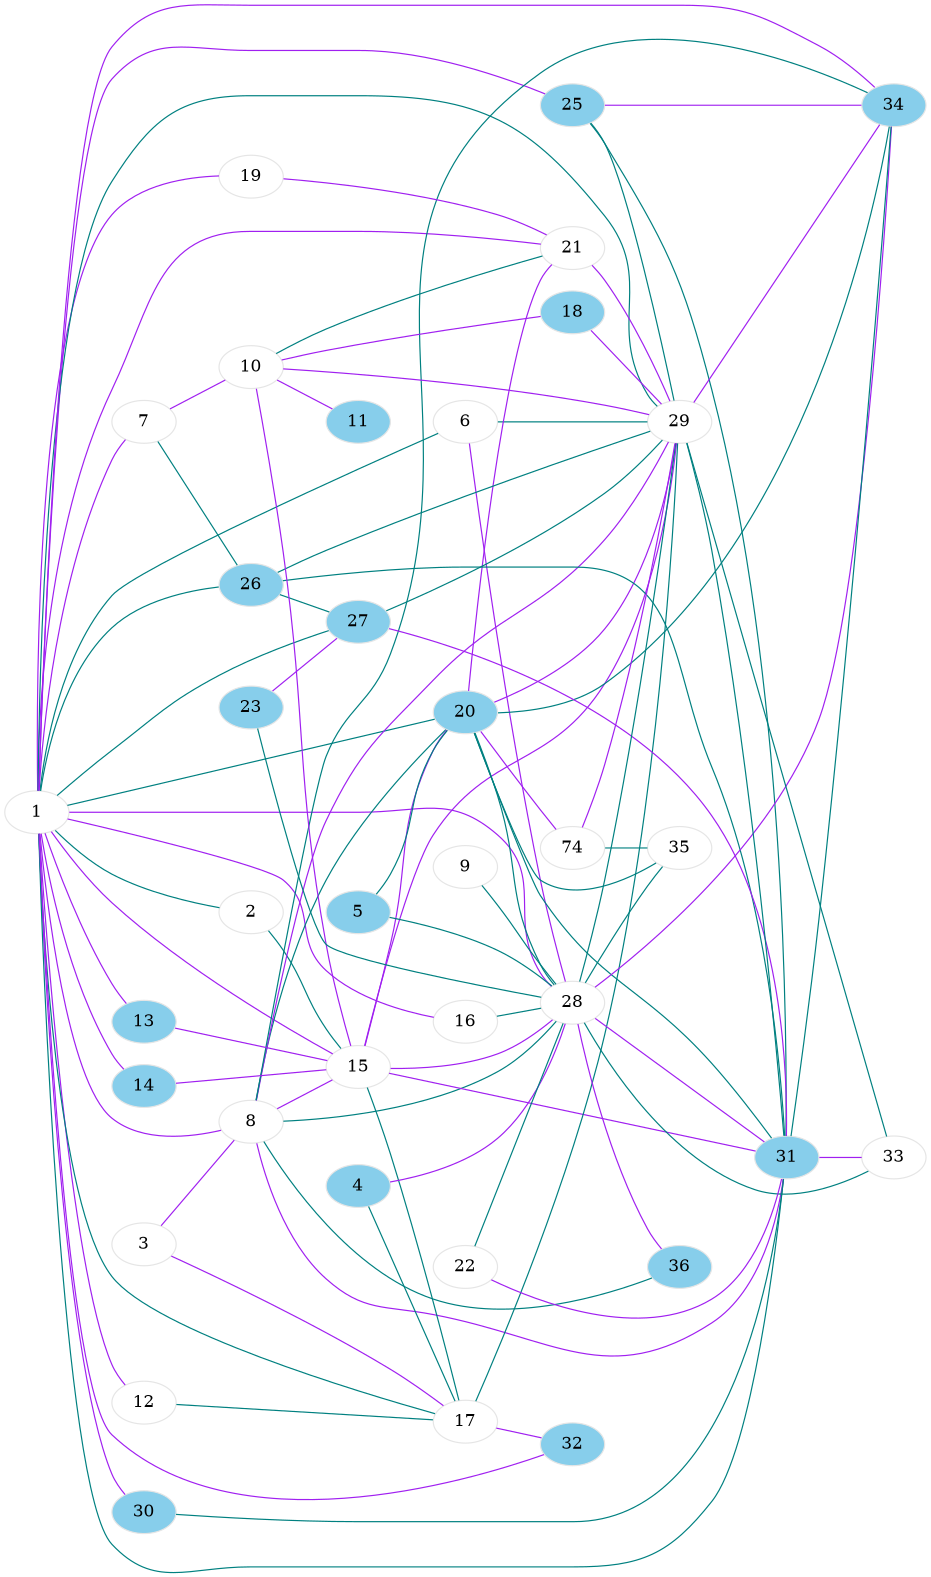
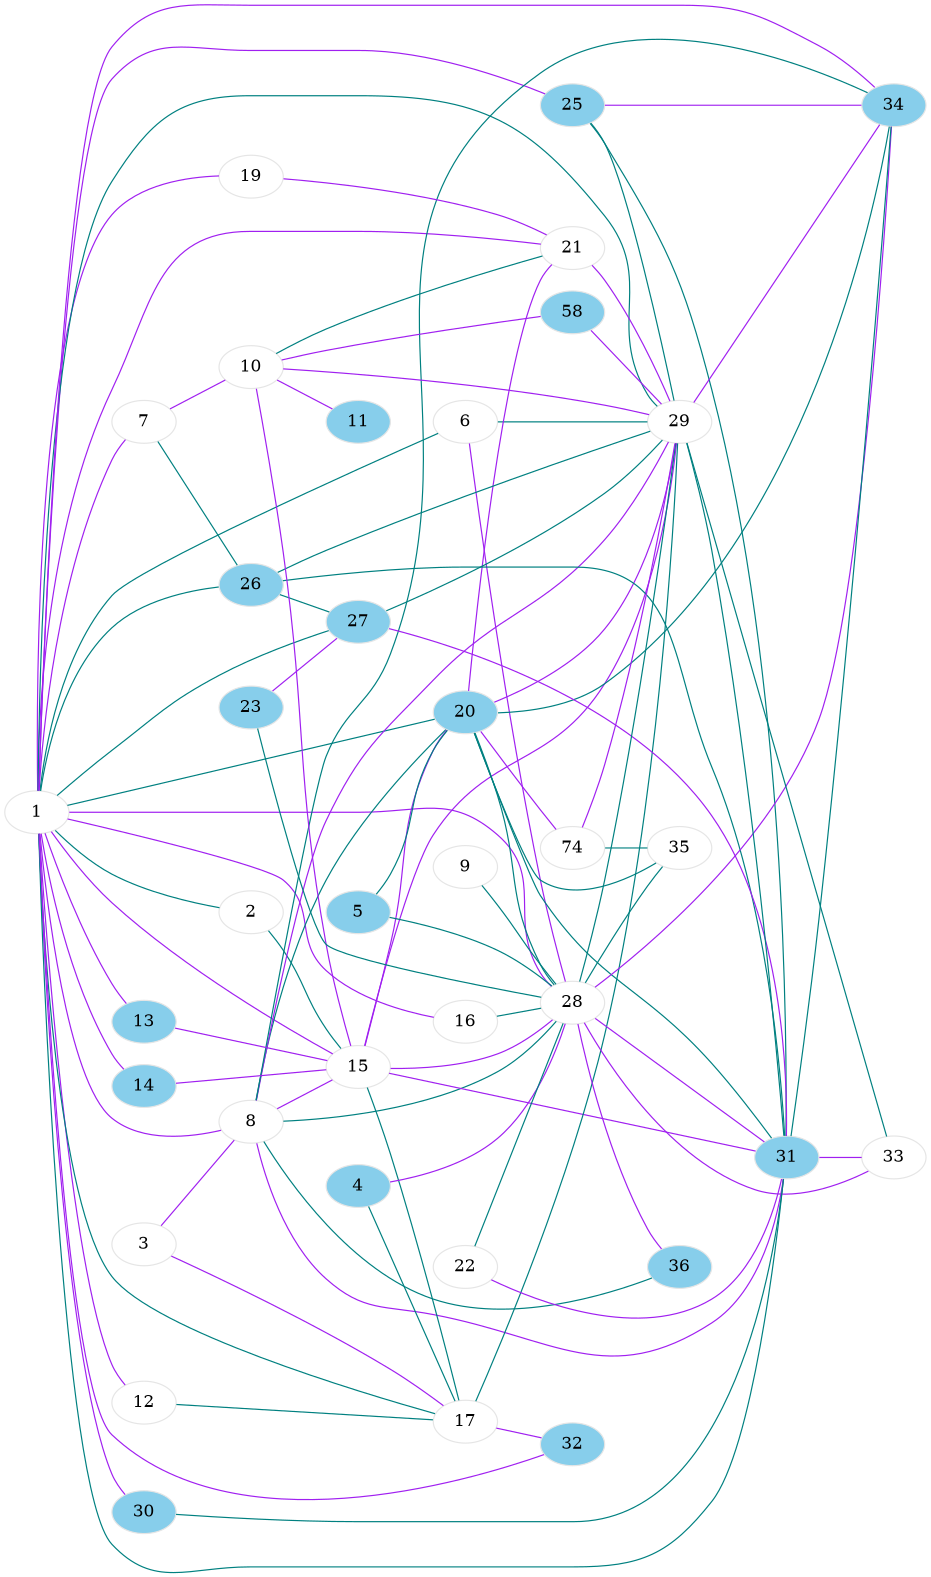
(573, 312) -> (573, 312)
(700, 1160) -> (700, 1160)
